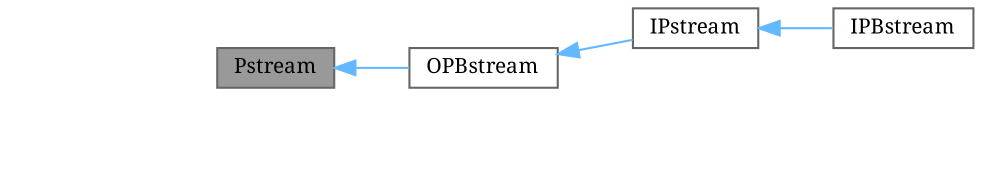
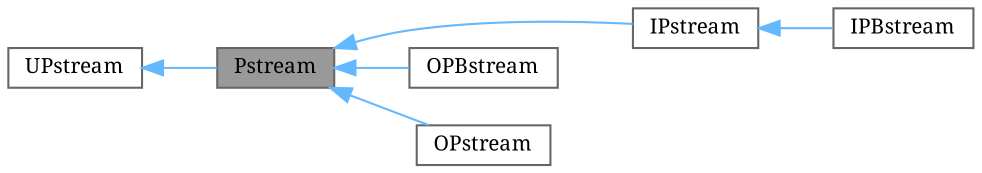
(606, 45) -> (493, 23)
none -> (75, 68)
none -> (484, 145)
